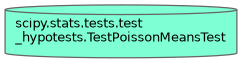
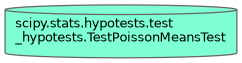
(121, 31) -> (121, 31)
